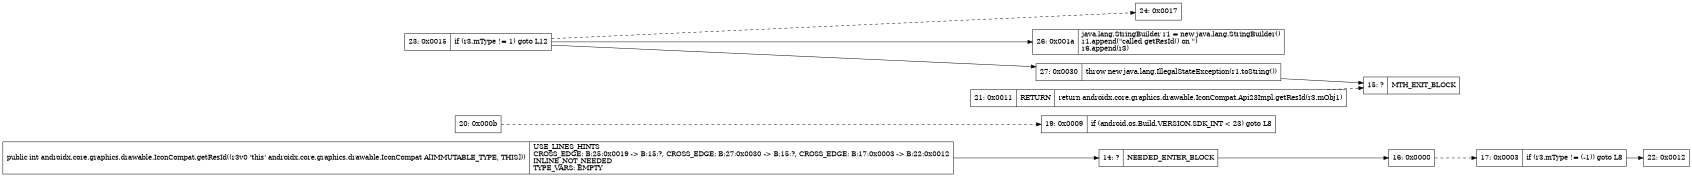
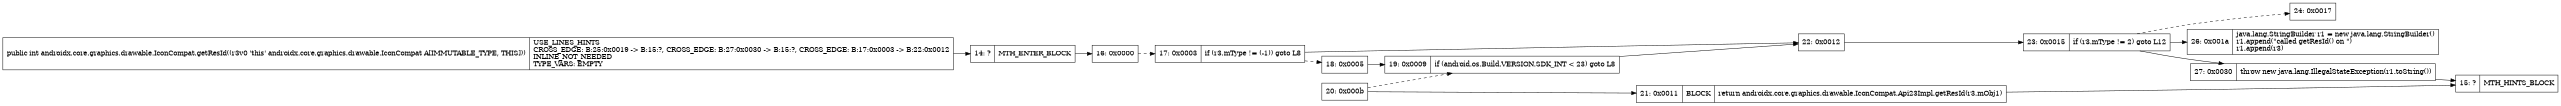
(501, 42) -> (2120, 42)
none -> (1931, 42)
(1106, 49) -> (2260, 49)
none -> (1706, 50)
none -> (1345, 65)
(1424, 85) -> (2519, 83)
(1343, 89) -> (2229, 89)
none -> (1500, 92)
(1036, 98) -> (1698, 94)
(1171, 158) -> (1035, 54)
